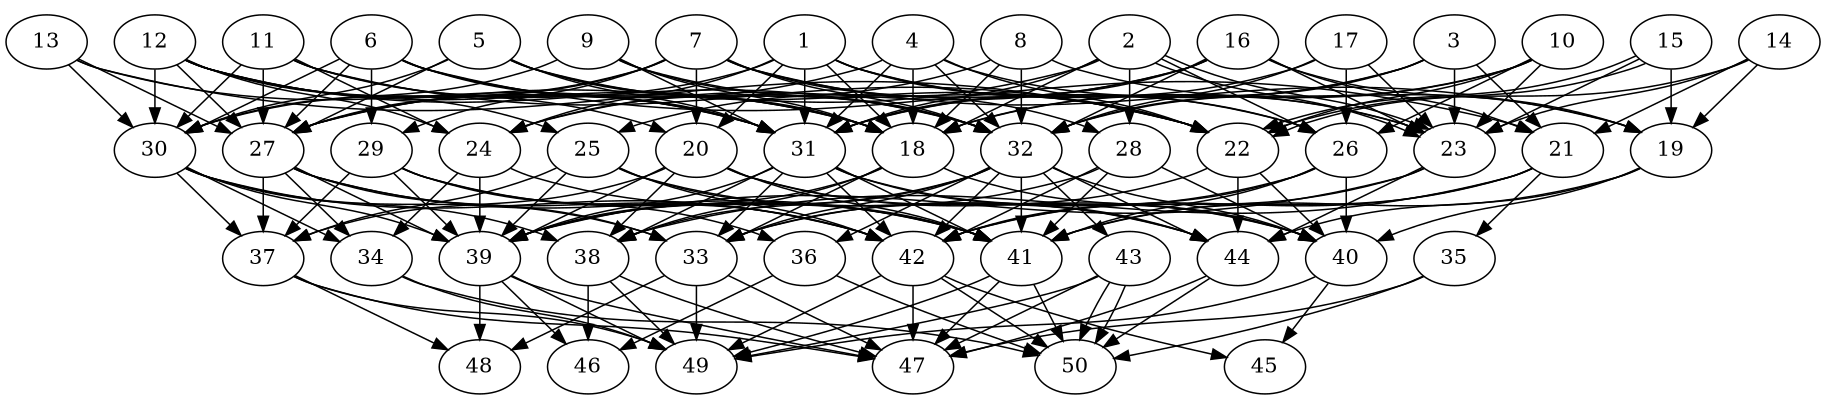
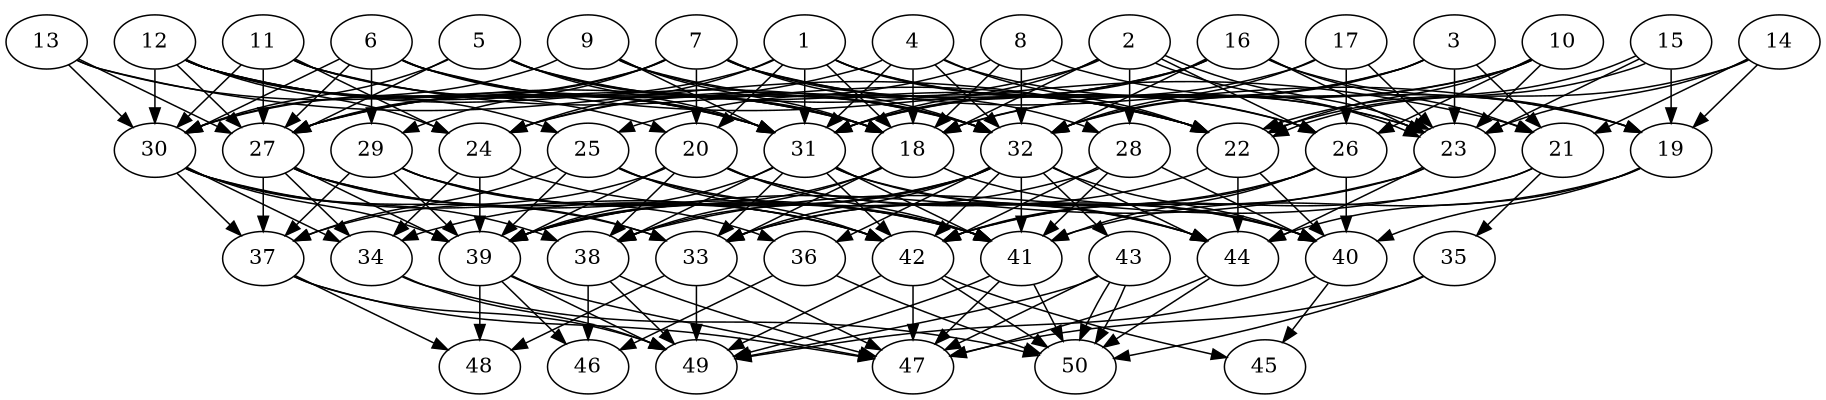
(1300, 204) -> none
none -> (704, 205)
